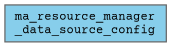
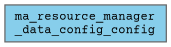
(86, 23) -> (86, 23)
